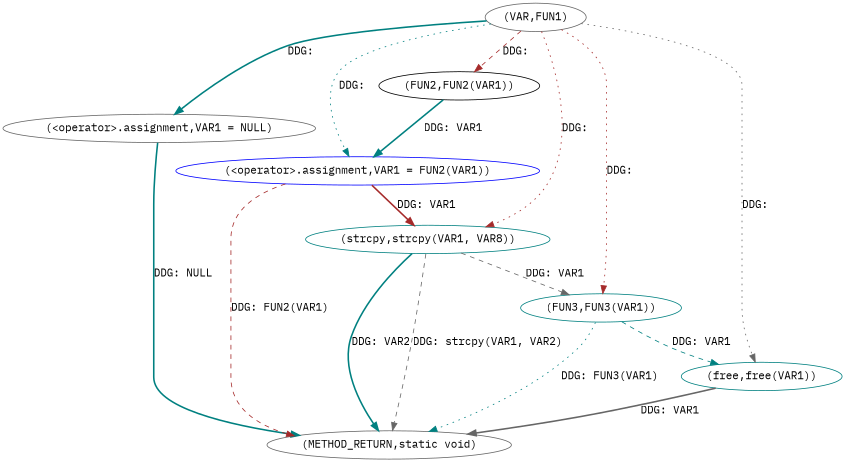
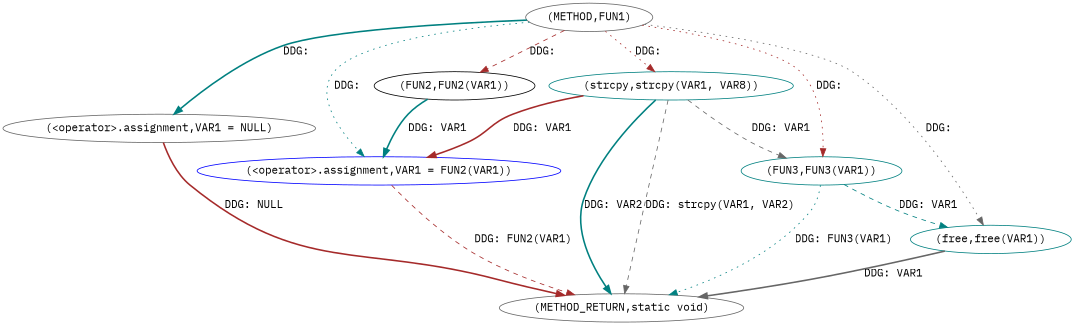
(536, 17) -> (589, 17)
(390, 203) -> (506, 117)
(154, 338) -> (341, 254)
